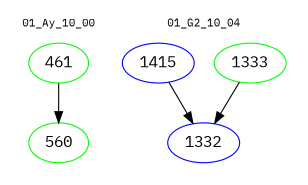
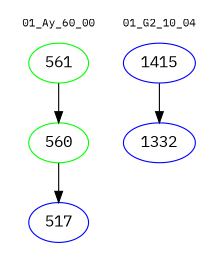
(59, 24) -> (59, 24)
(59, 63) -> (59, 63)
(250, 63) -> none
none -> (59, 222)
